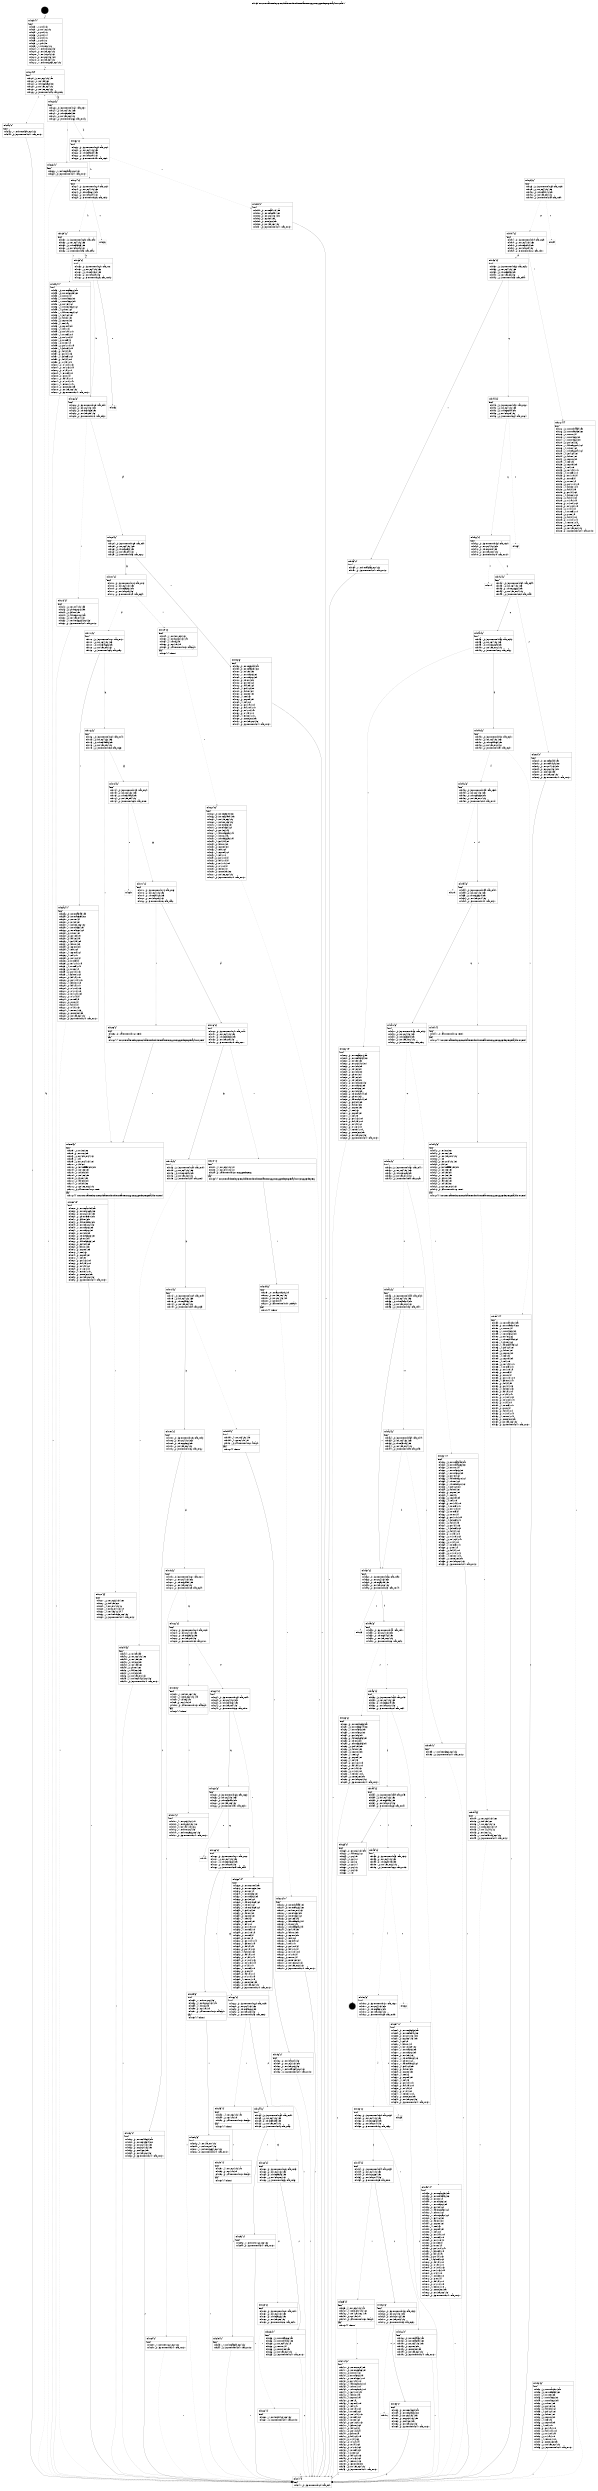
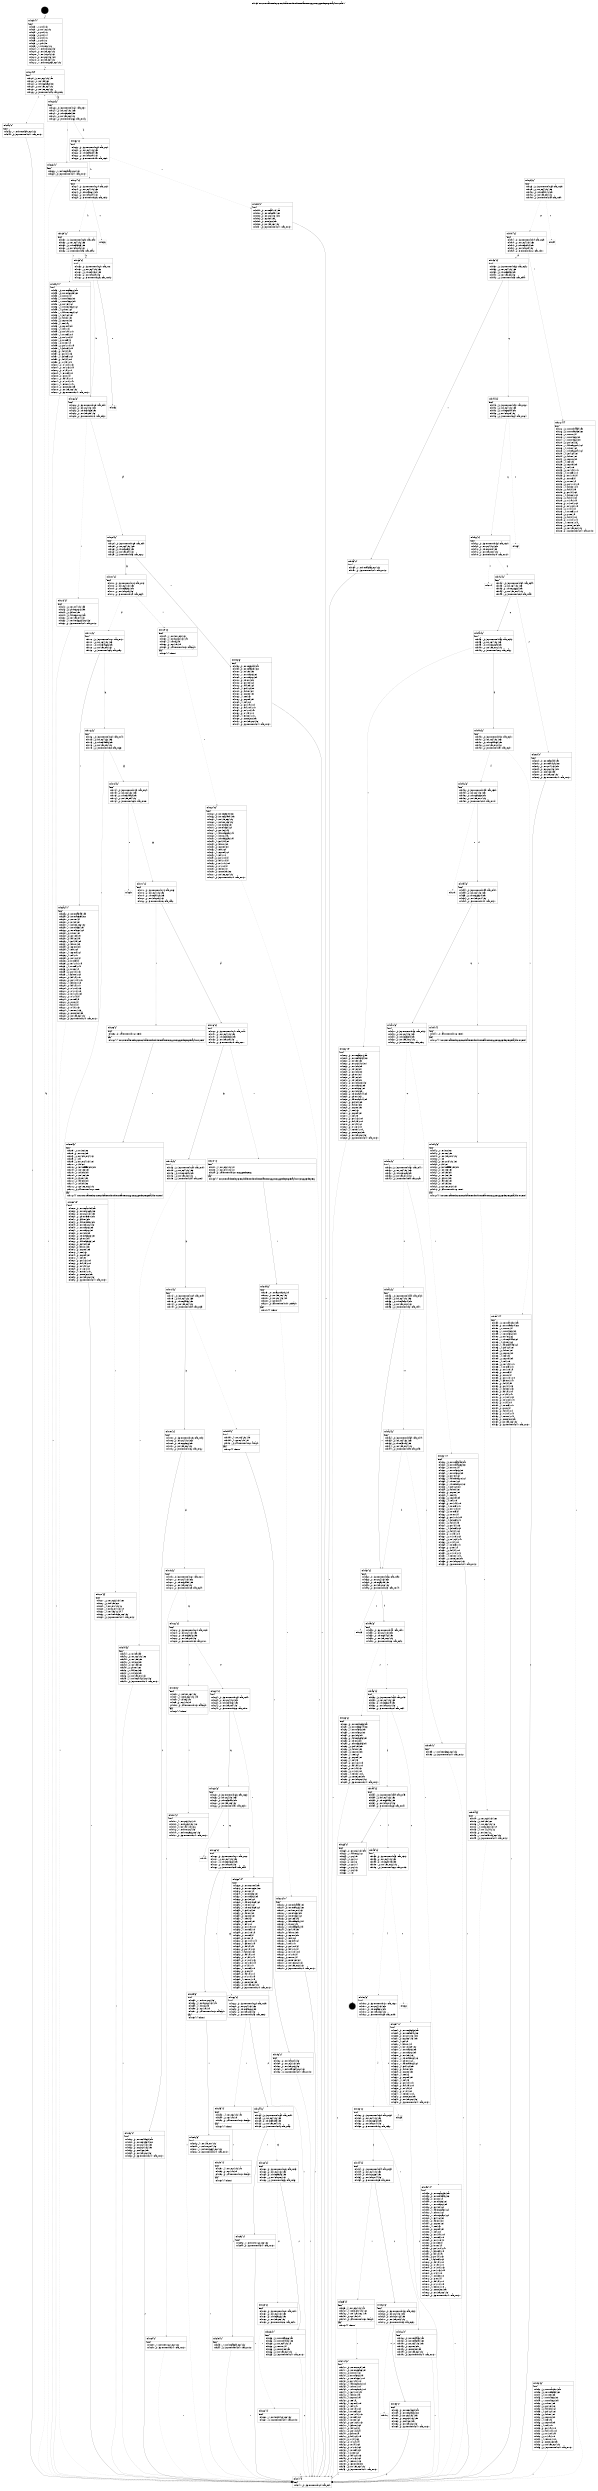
(104, 946) -> (101, 981)
